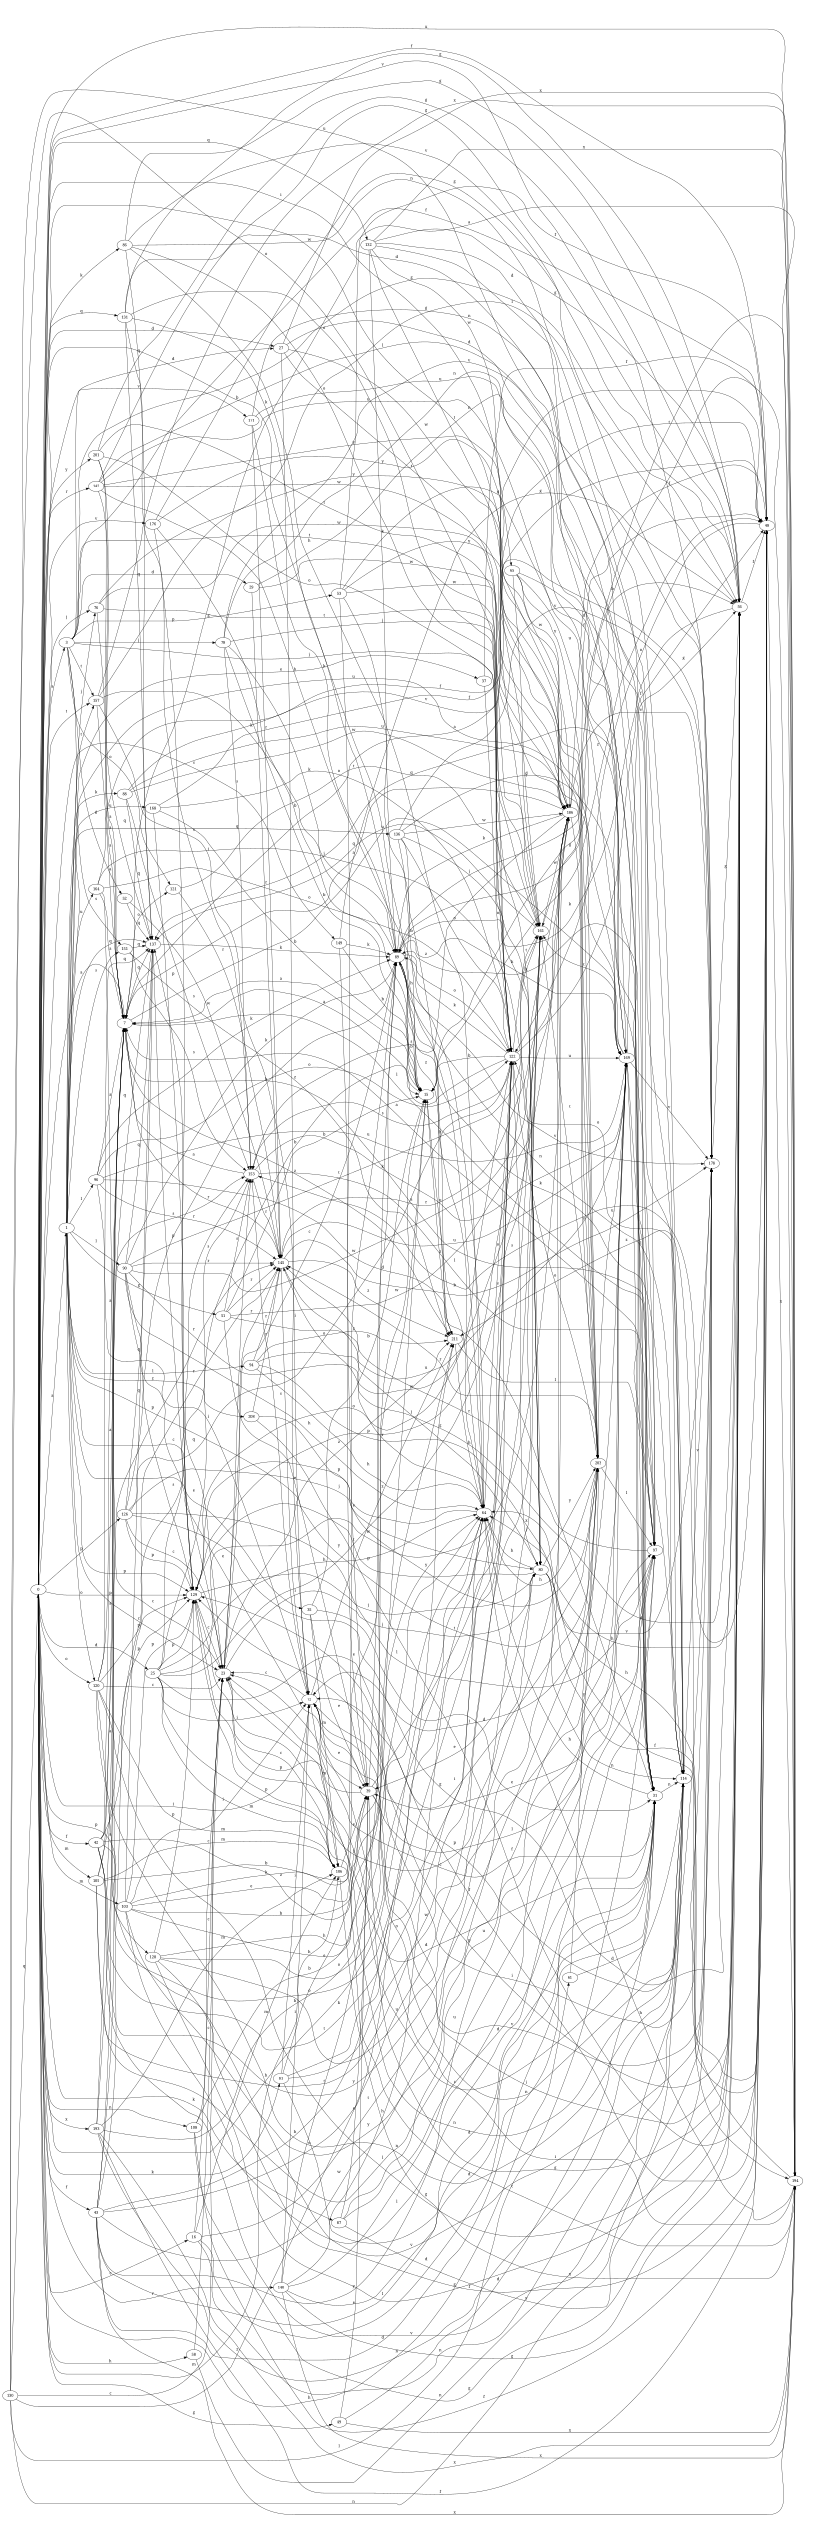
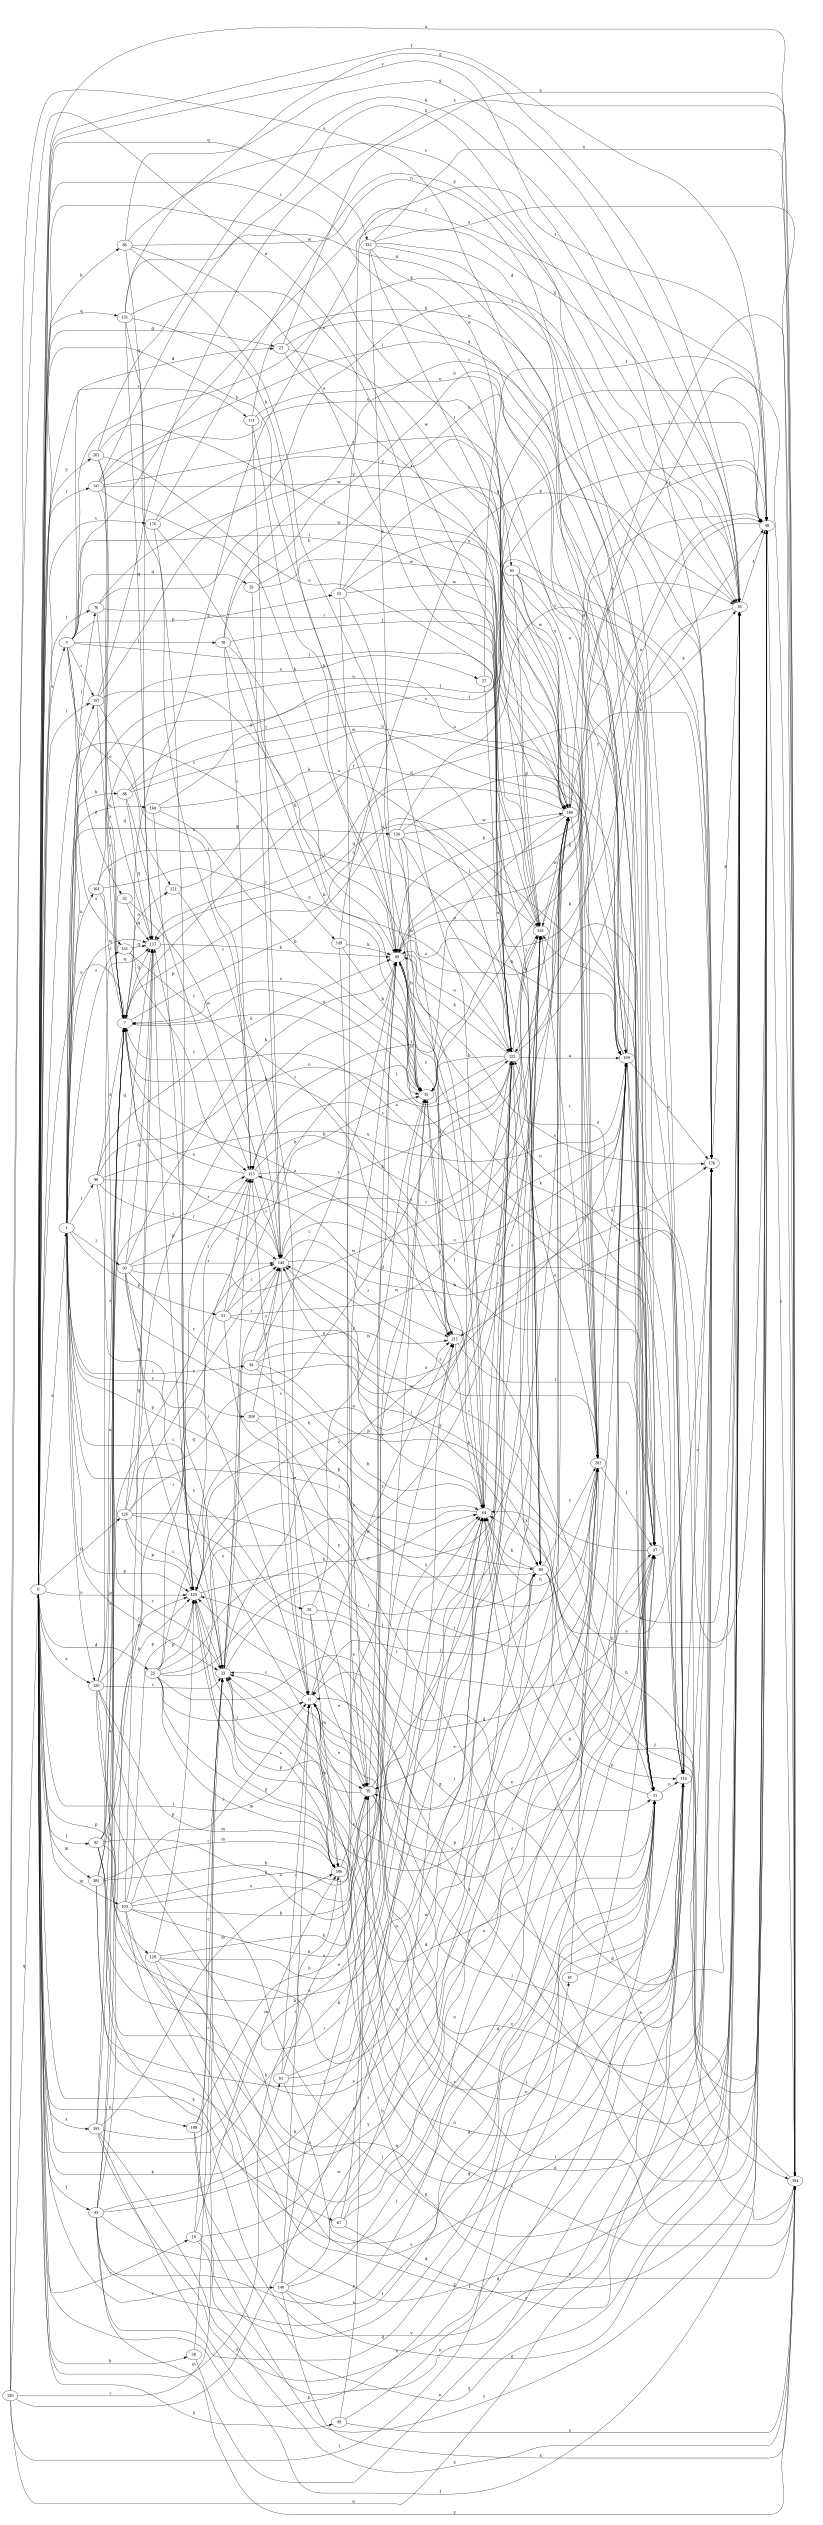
(291, 989) -> (553, 1562)
